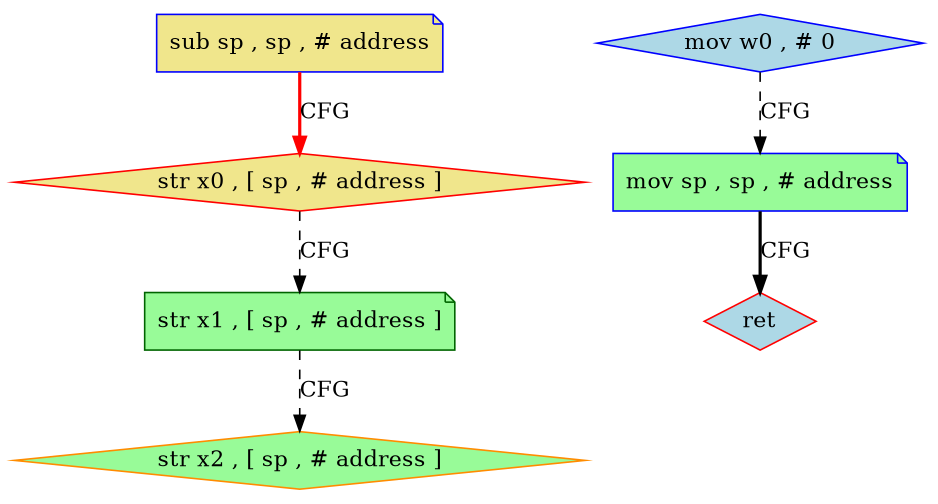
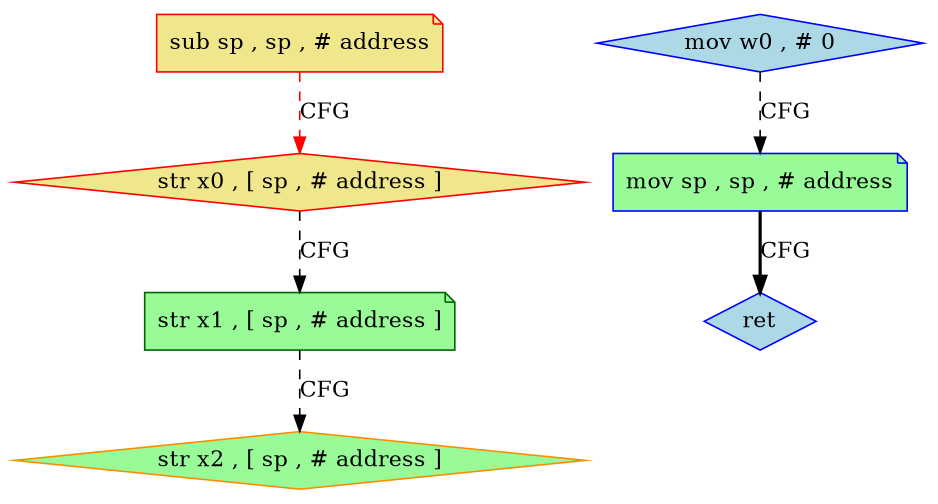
(300, 43) -> (300, 43)
(300, 105) -> (300, 105)
(760, 321) -> (760, 321)
